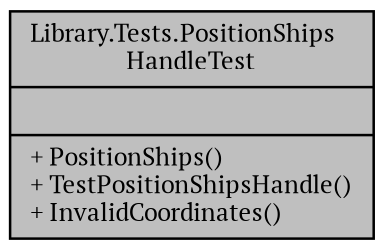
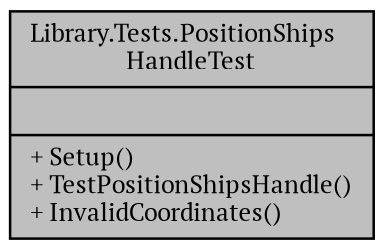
(128, 158) -> (83, 158)
